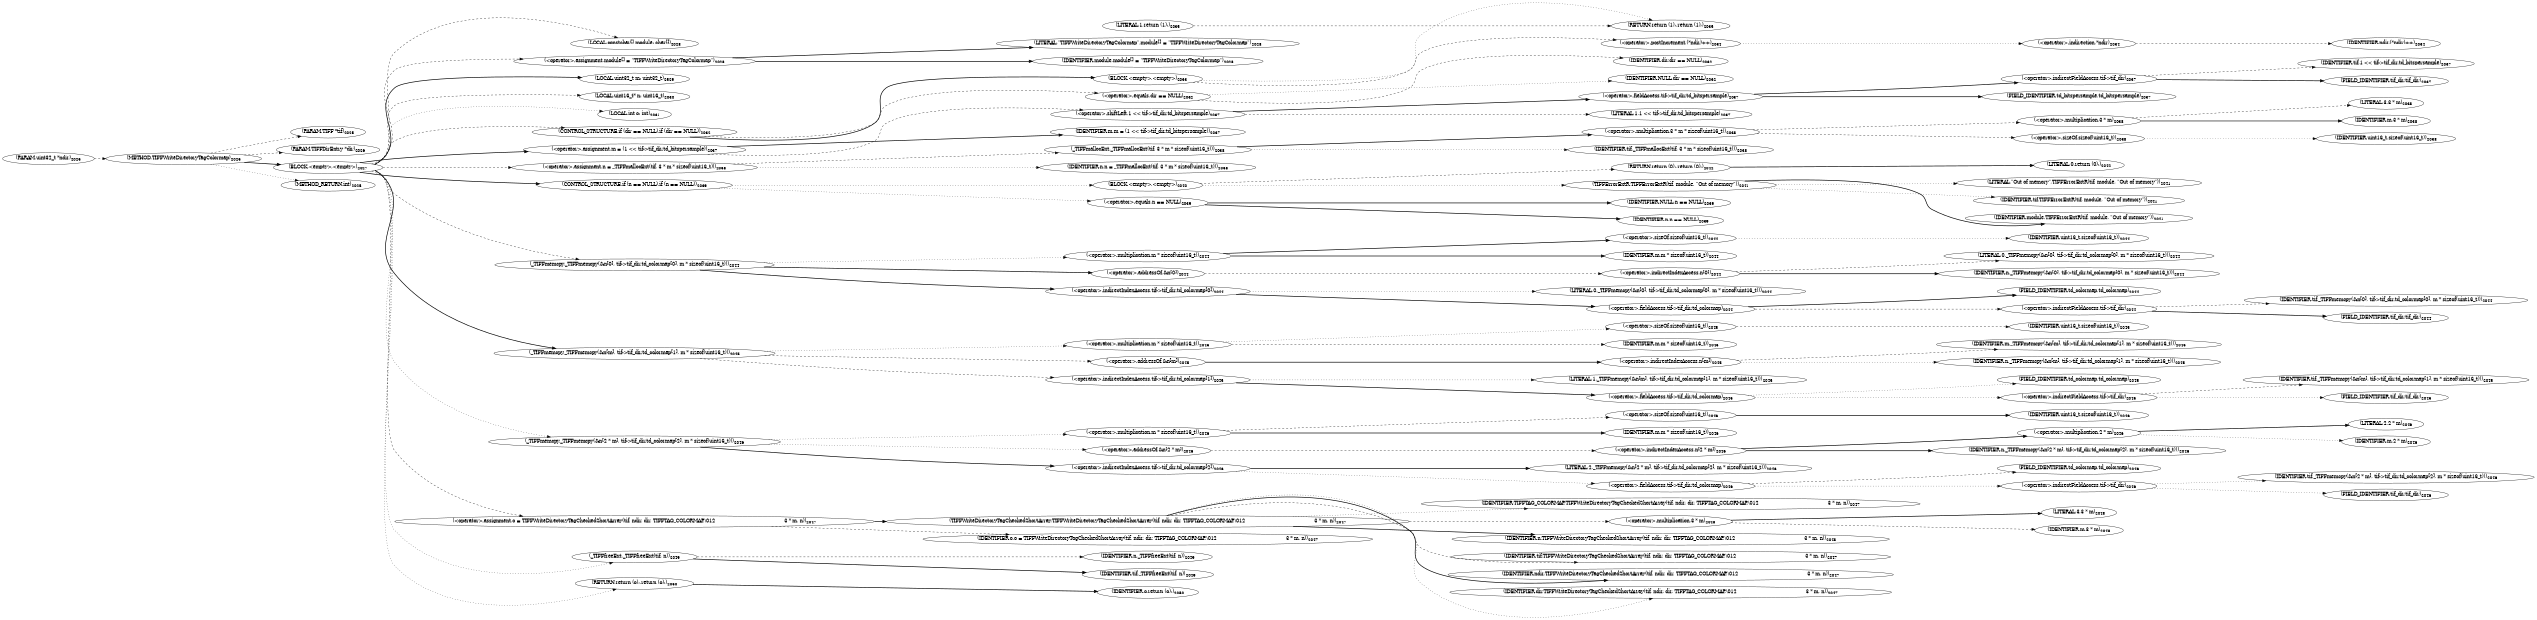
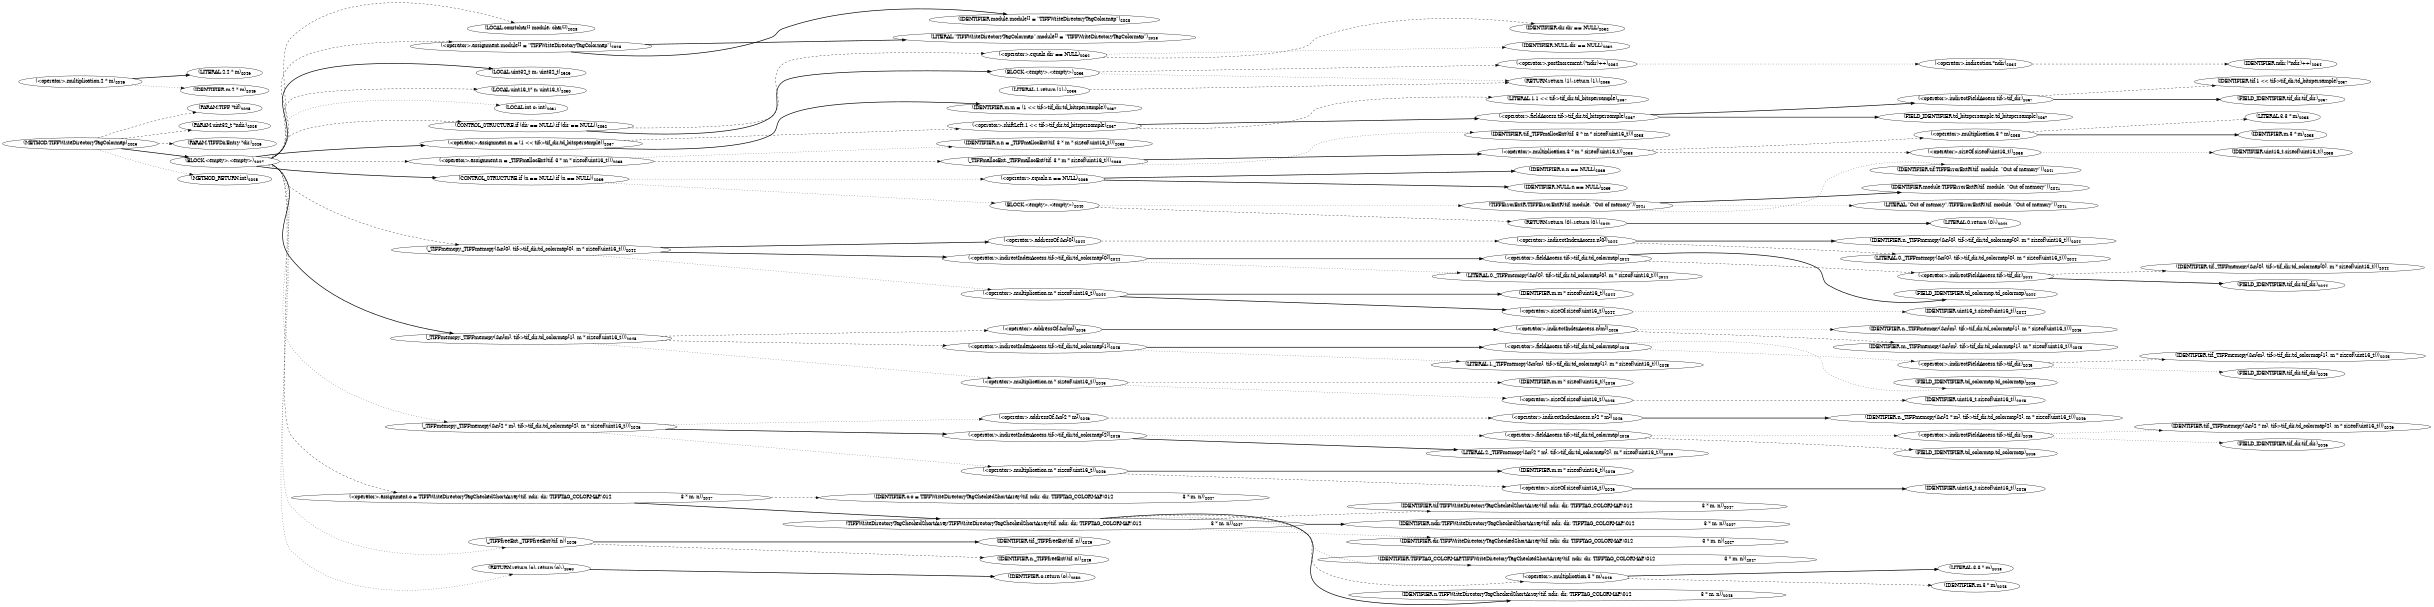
(98, 159) -> (155, 135)
(1882, 443) -> none
